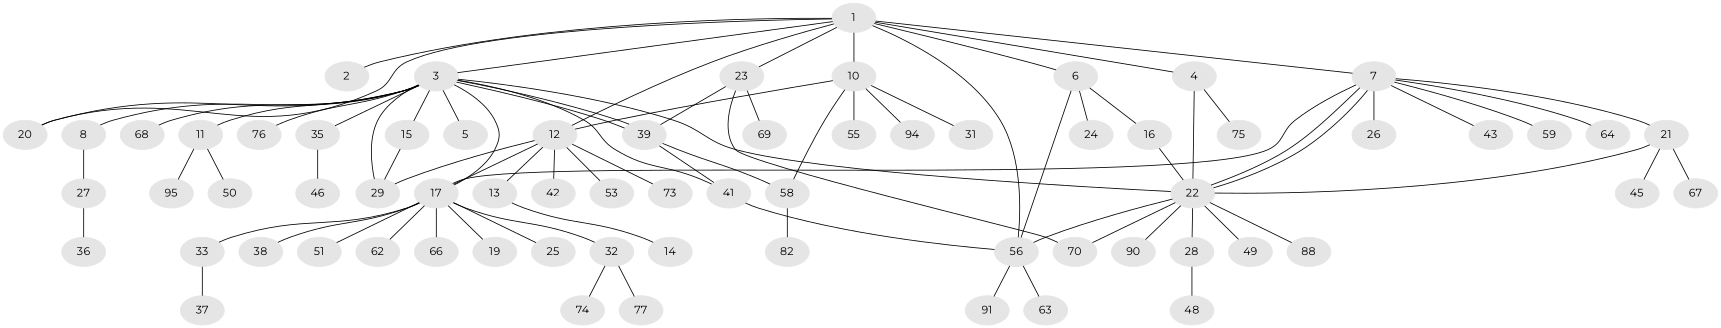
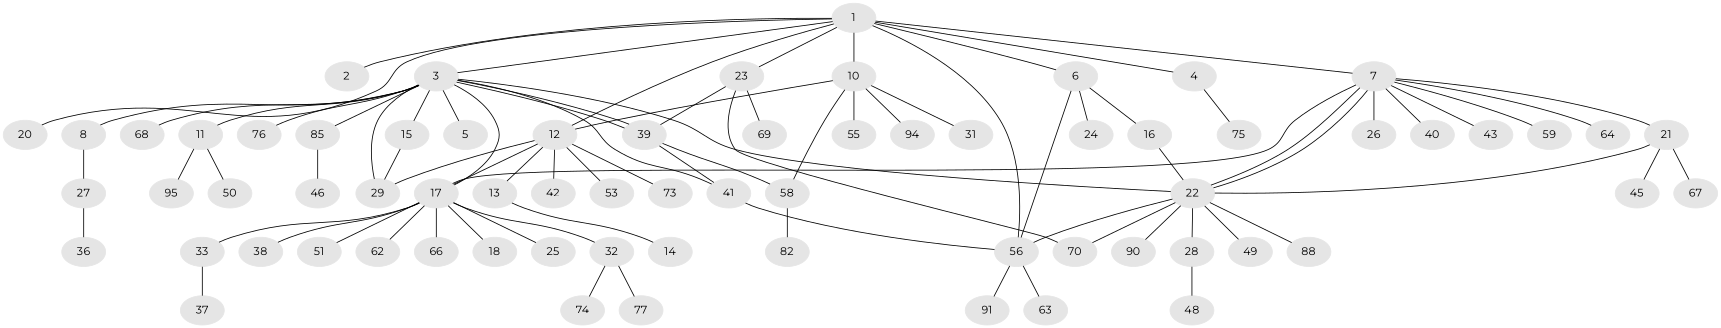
(163, 104) -> none
(318, 135) -> (318, 135)
(1194, 135) -> none
none -> (1432, 135)
(495, 252) -> (495, 252)
